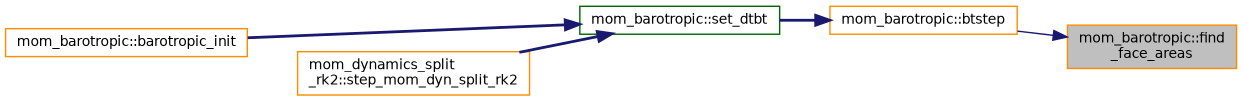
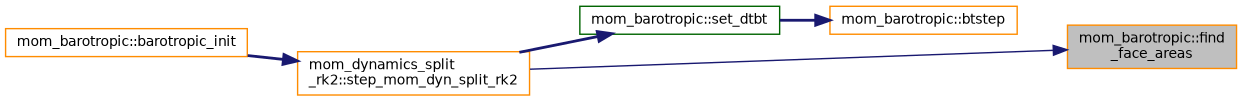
(406, 31) -> (265, 57)
(1035, 33) -> (791, 60)
